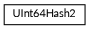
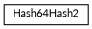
(45, 15) -> (46, 15)
